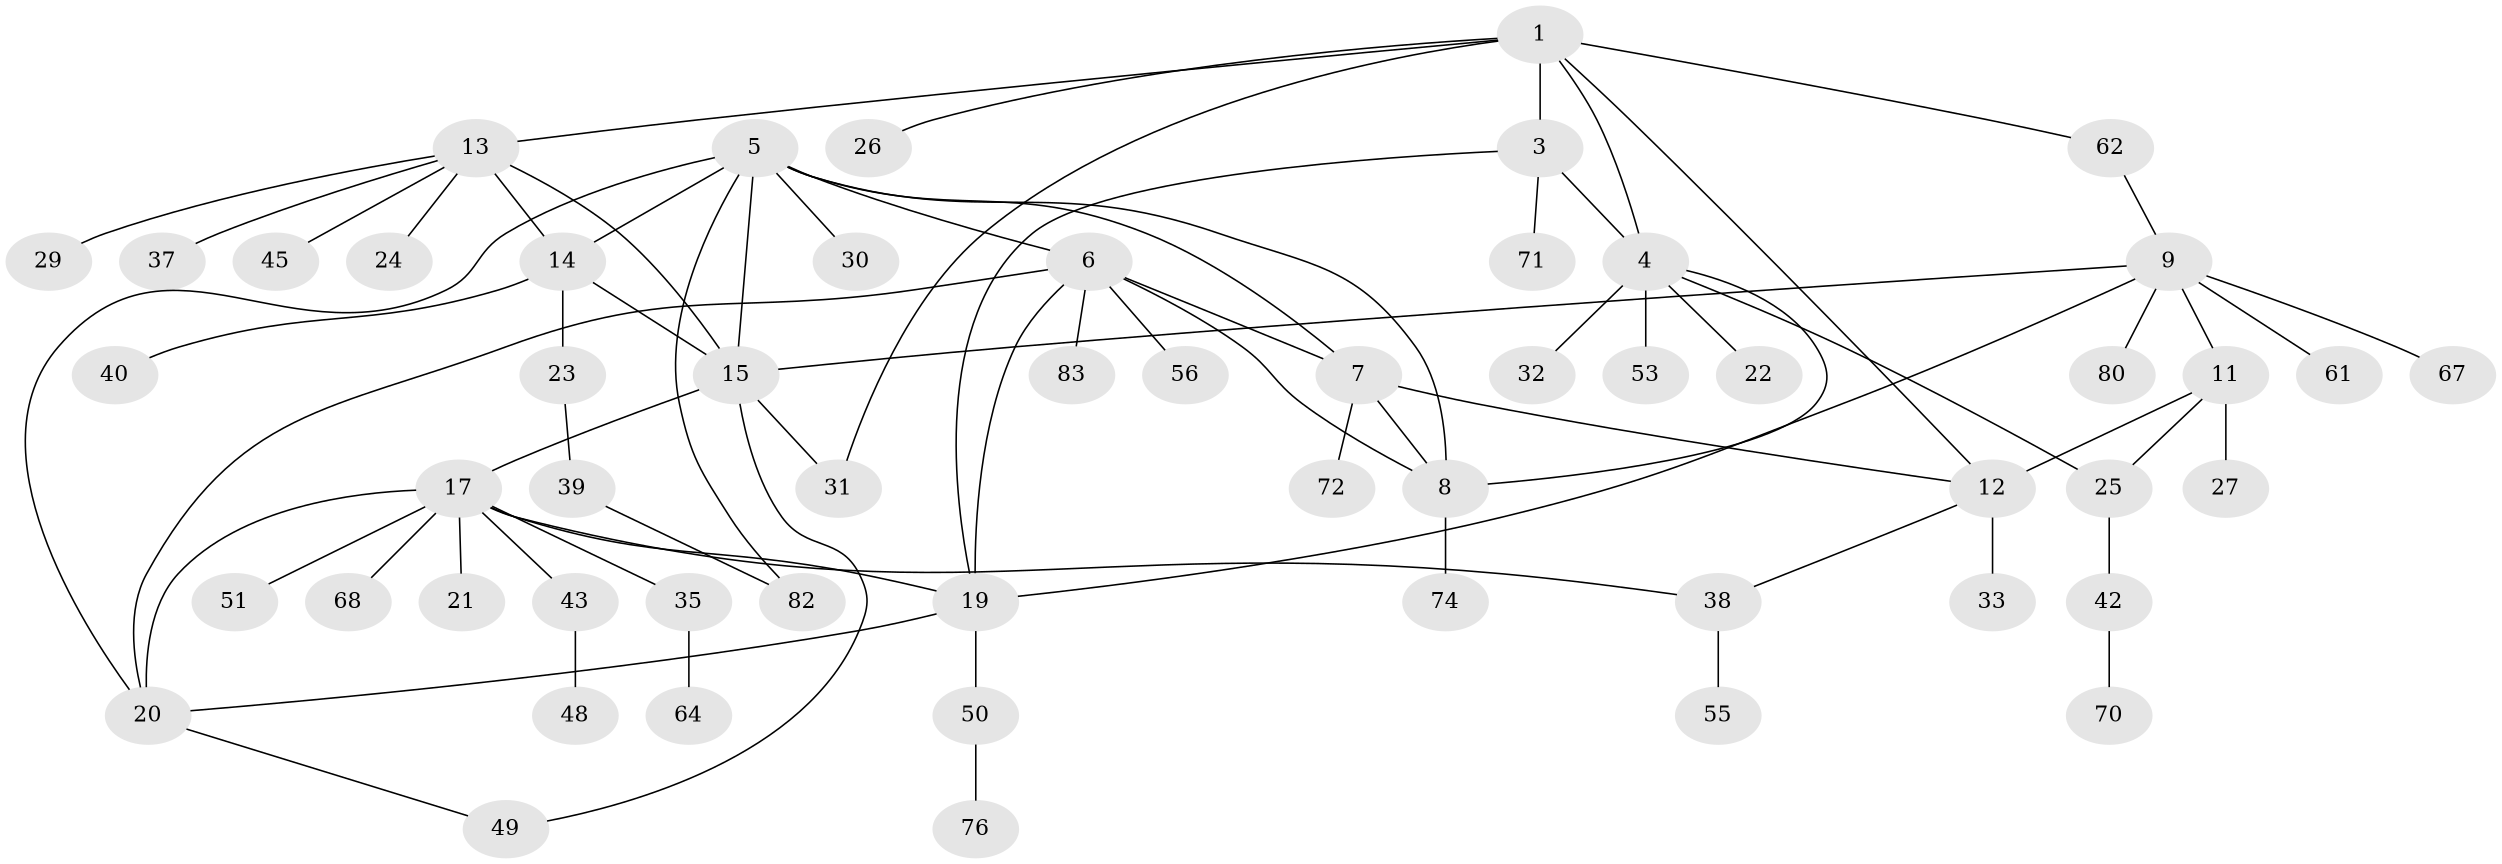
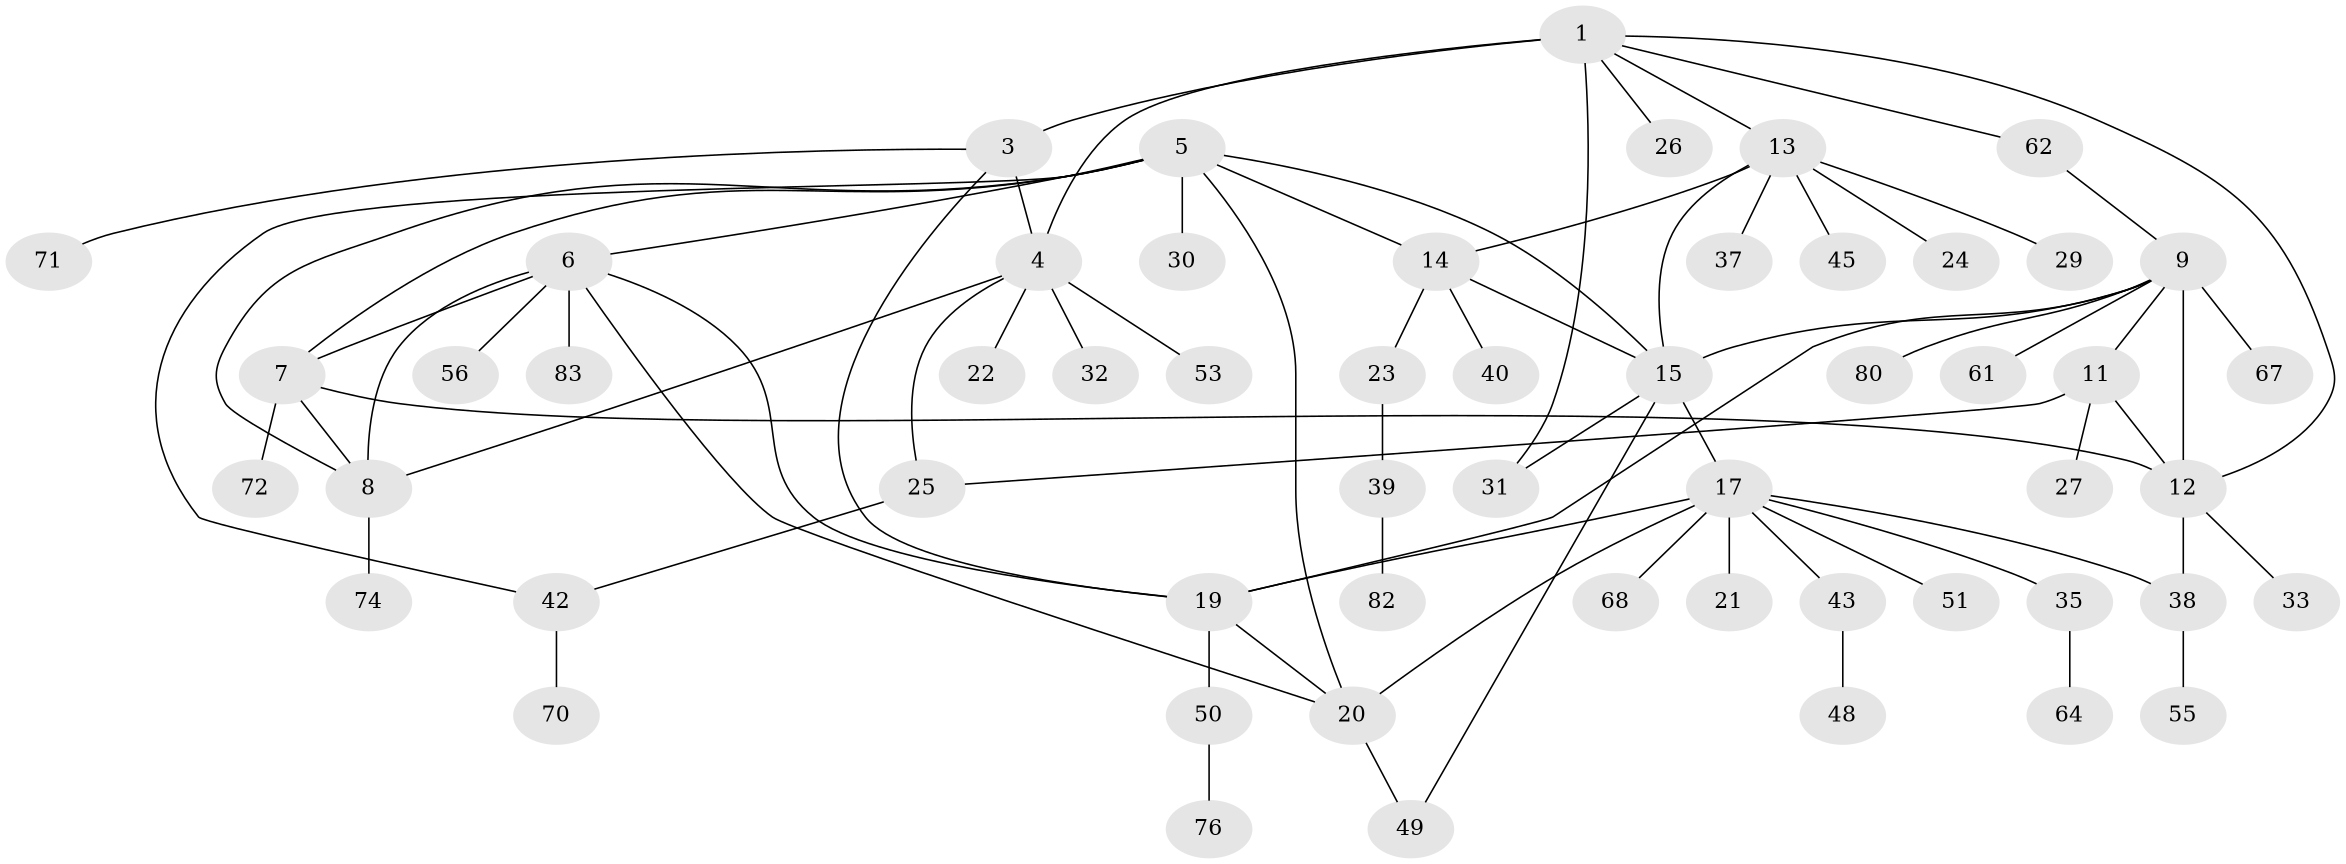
none -> (2183, 375)
(677, 385) -> (374, 209)
